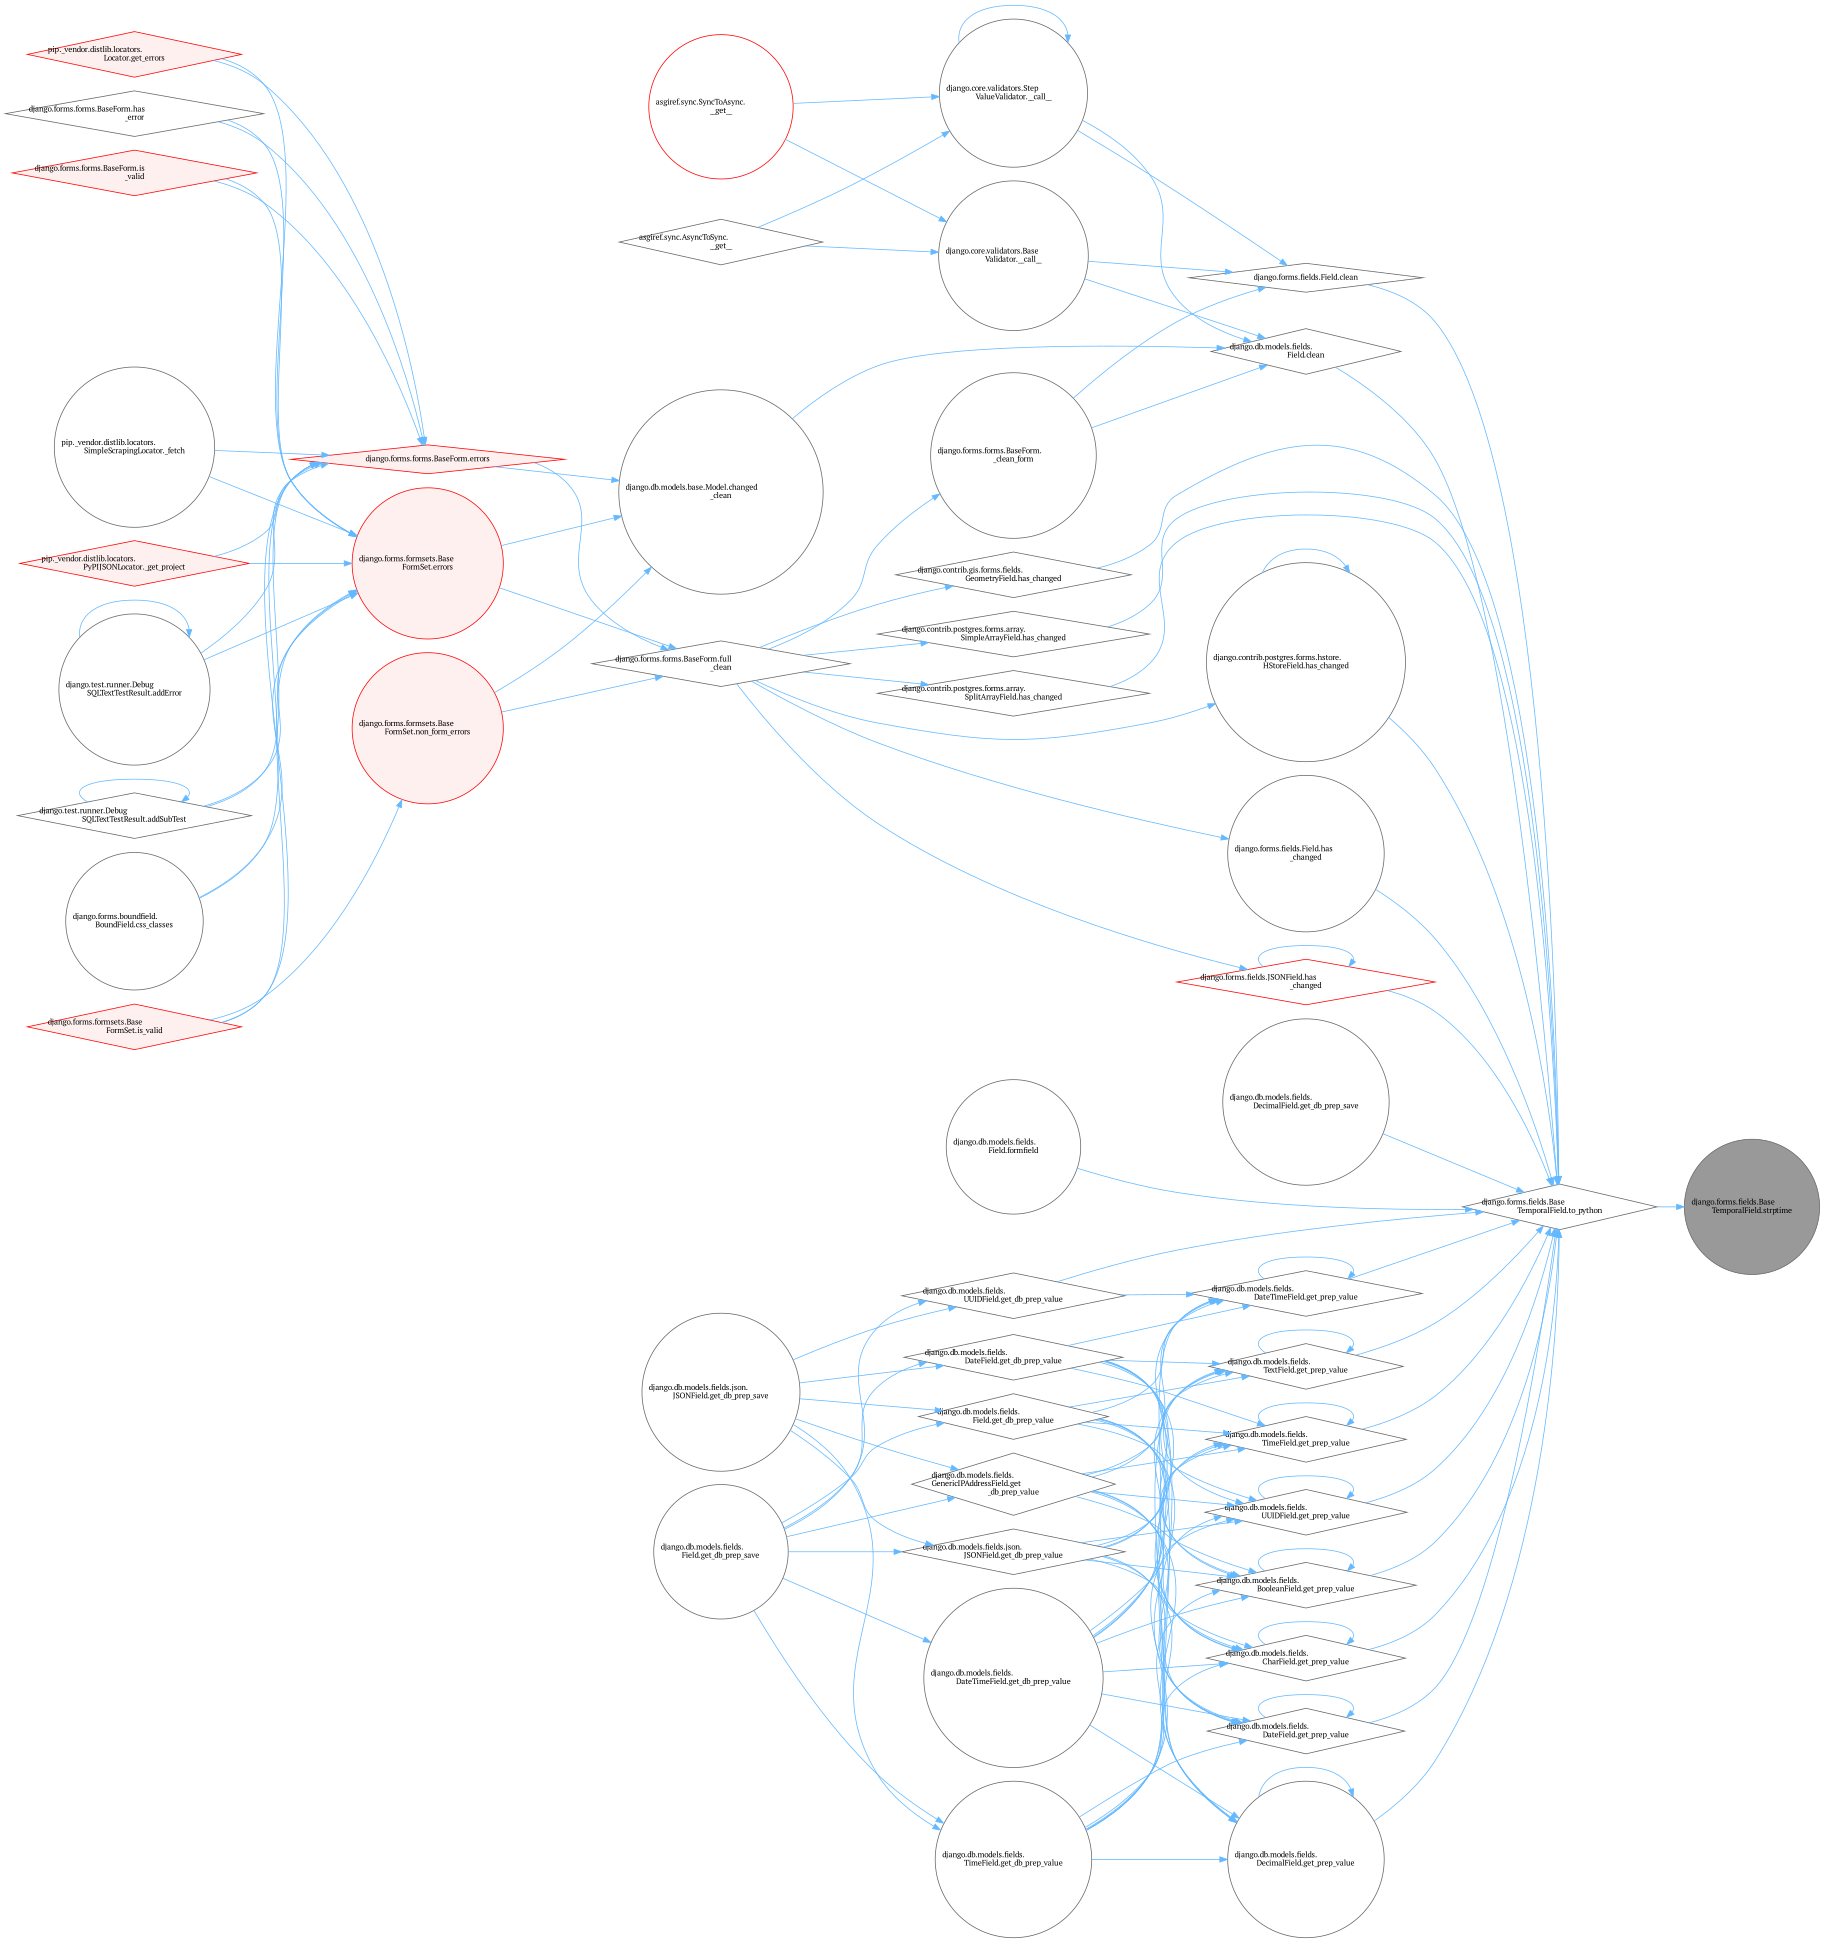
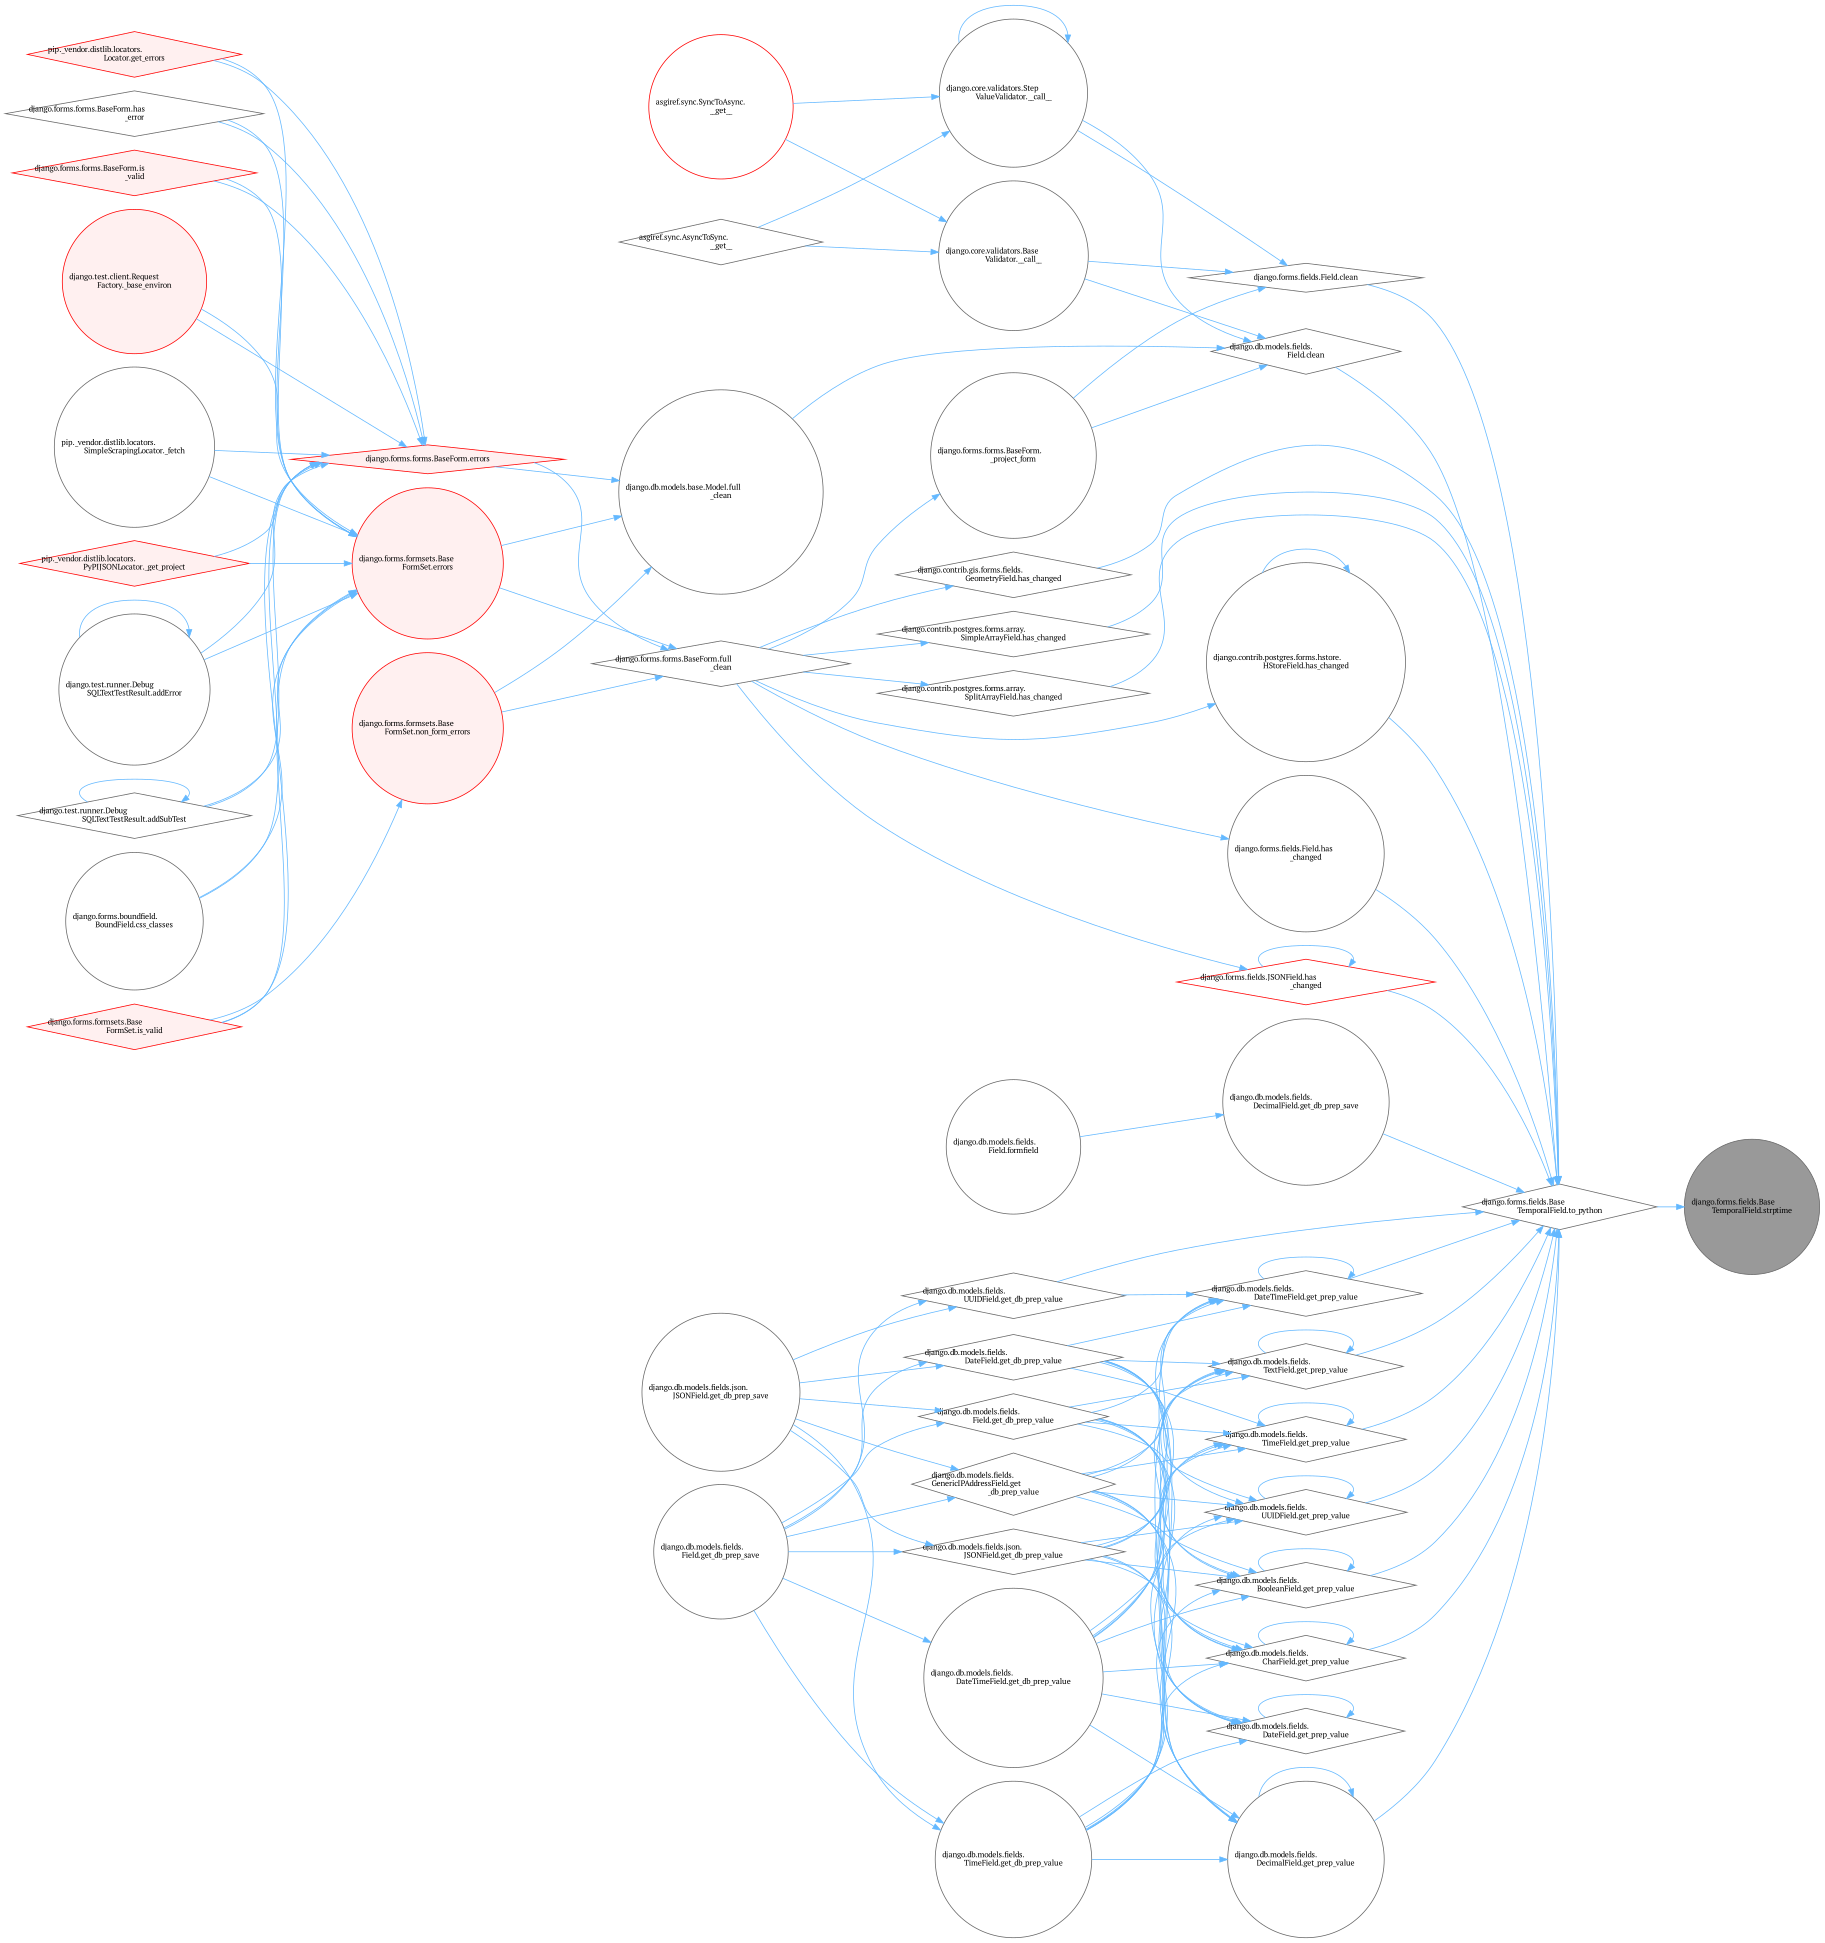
none -> (134, 282)
(1013, 456) -> (1013, 456)
(721, 492) -> (721, 492)
(1270, 1203) -> (1148, 1126)
(1499, 1531) -> none
